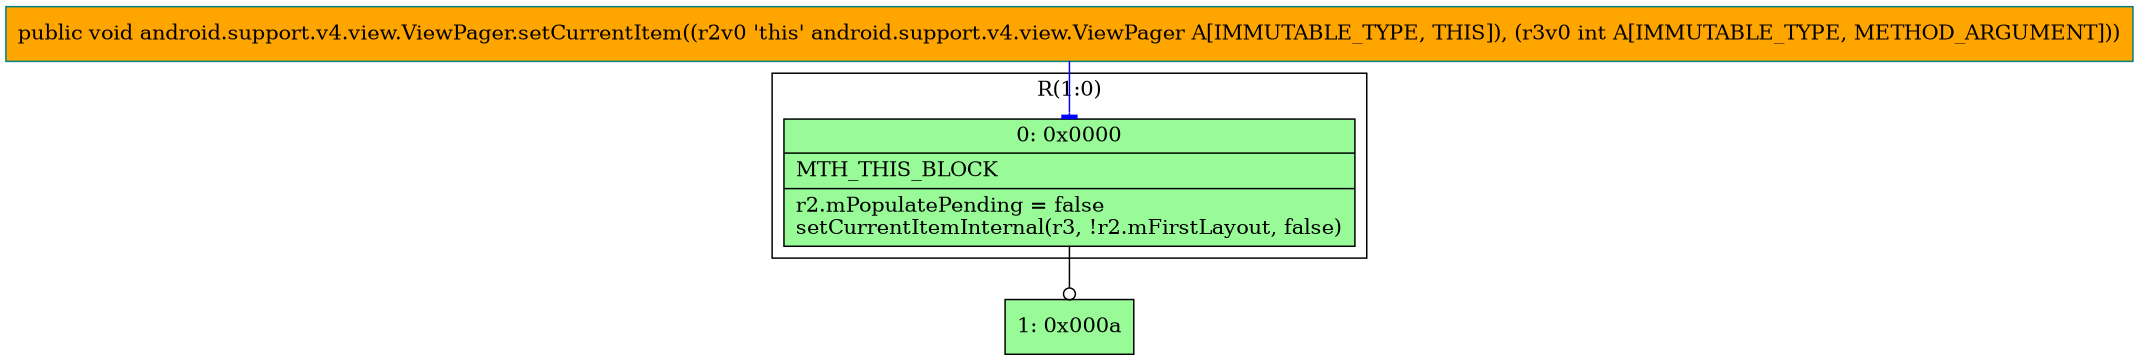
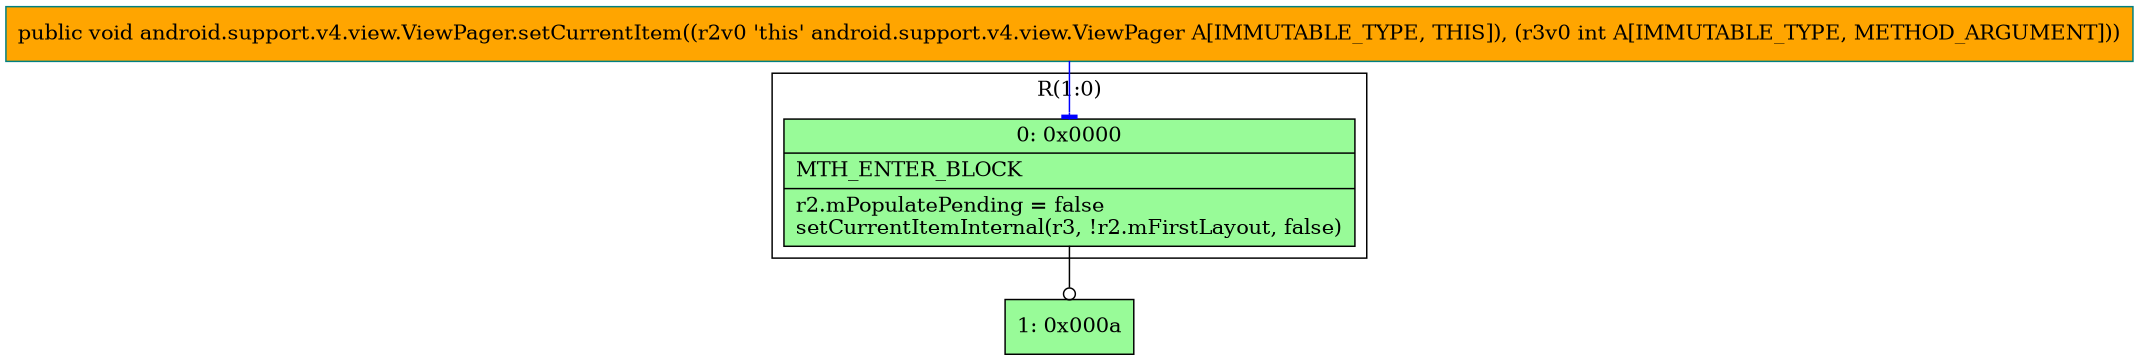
(897, 170) -> (910, 170)
